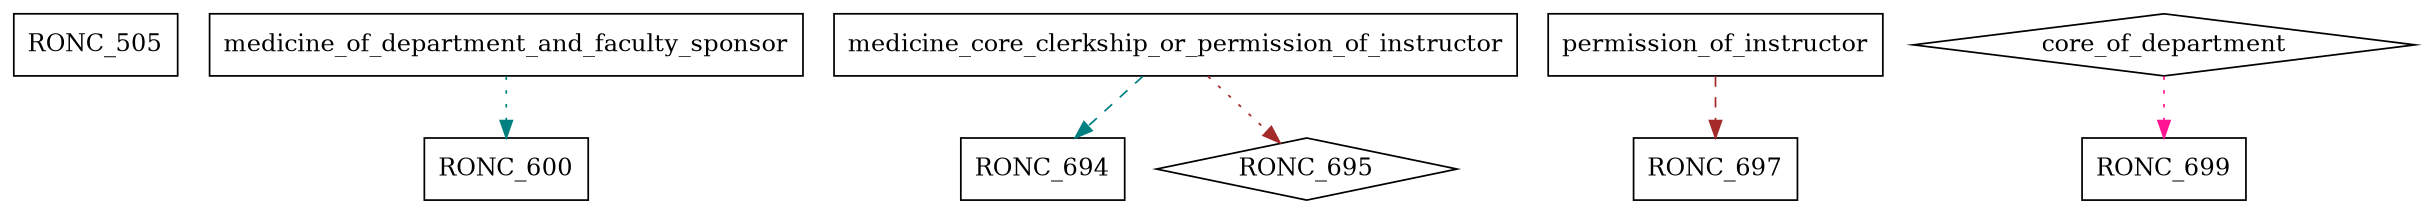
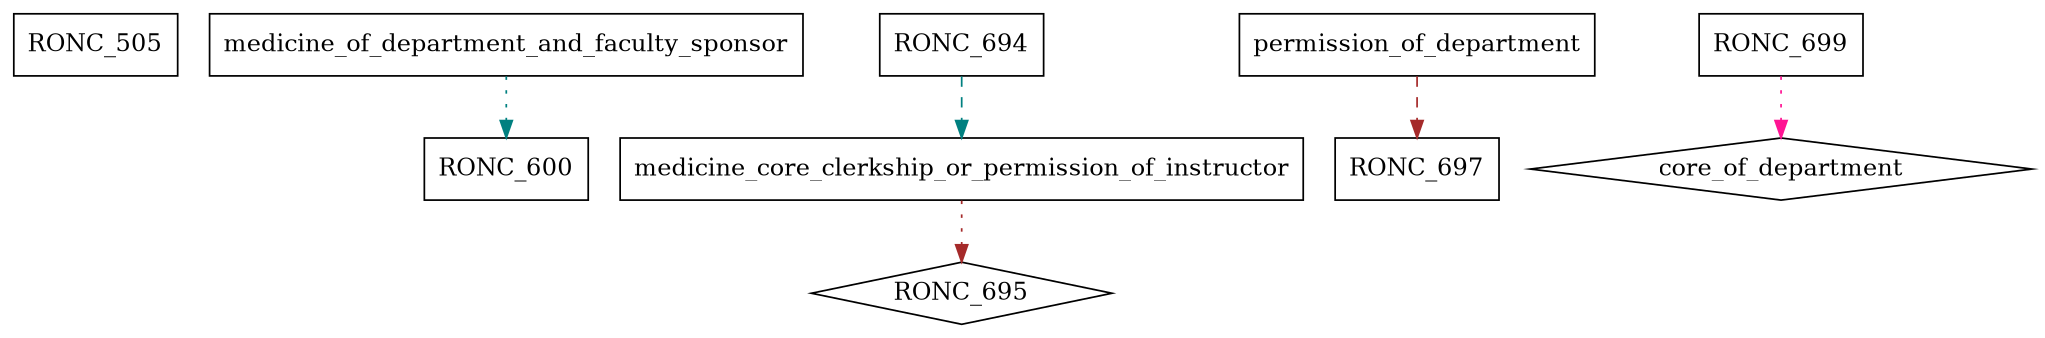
(1716, 45) -> (1417, 45)
(2164, 98) -> (1781, 98)
(1116, 101) -> (962, 98)
